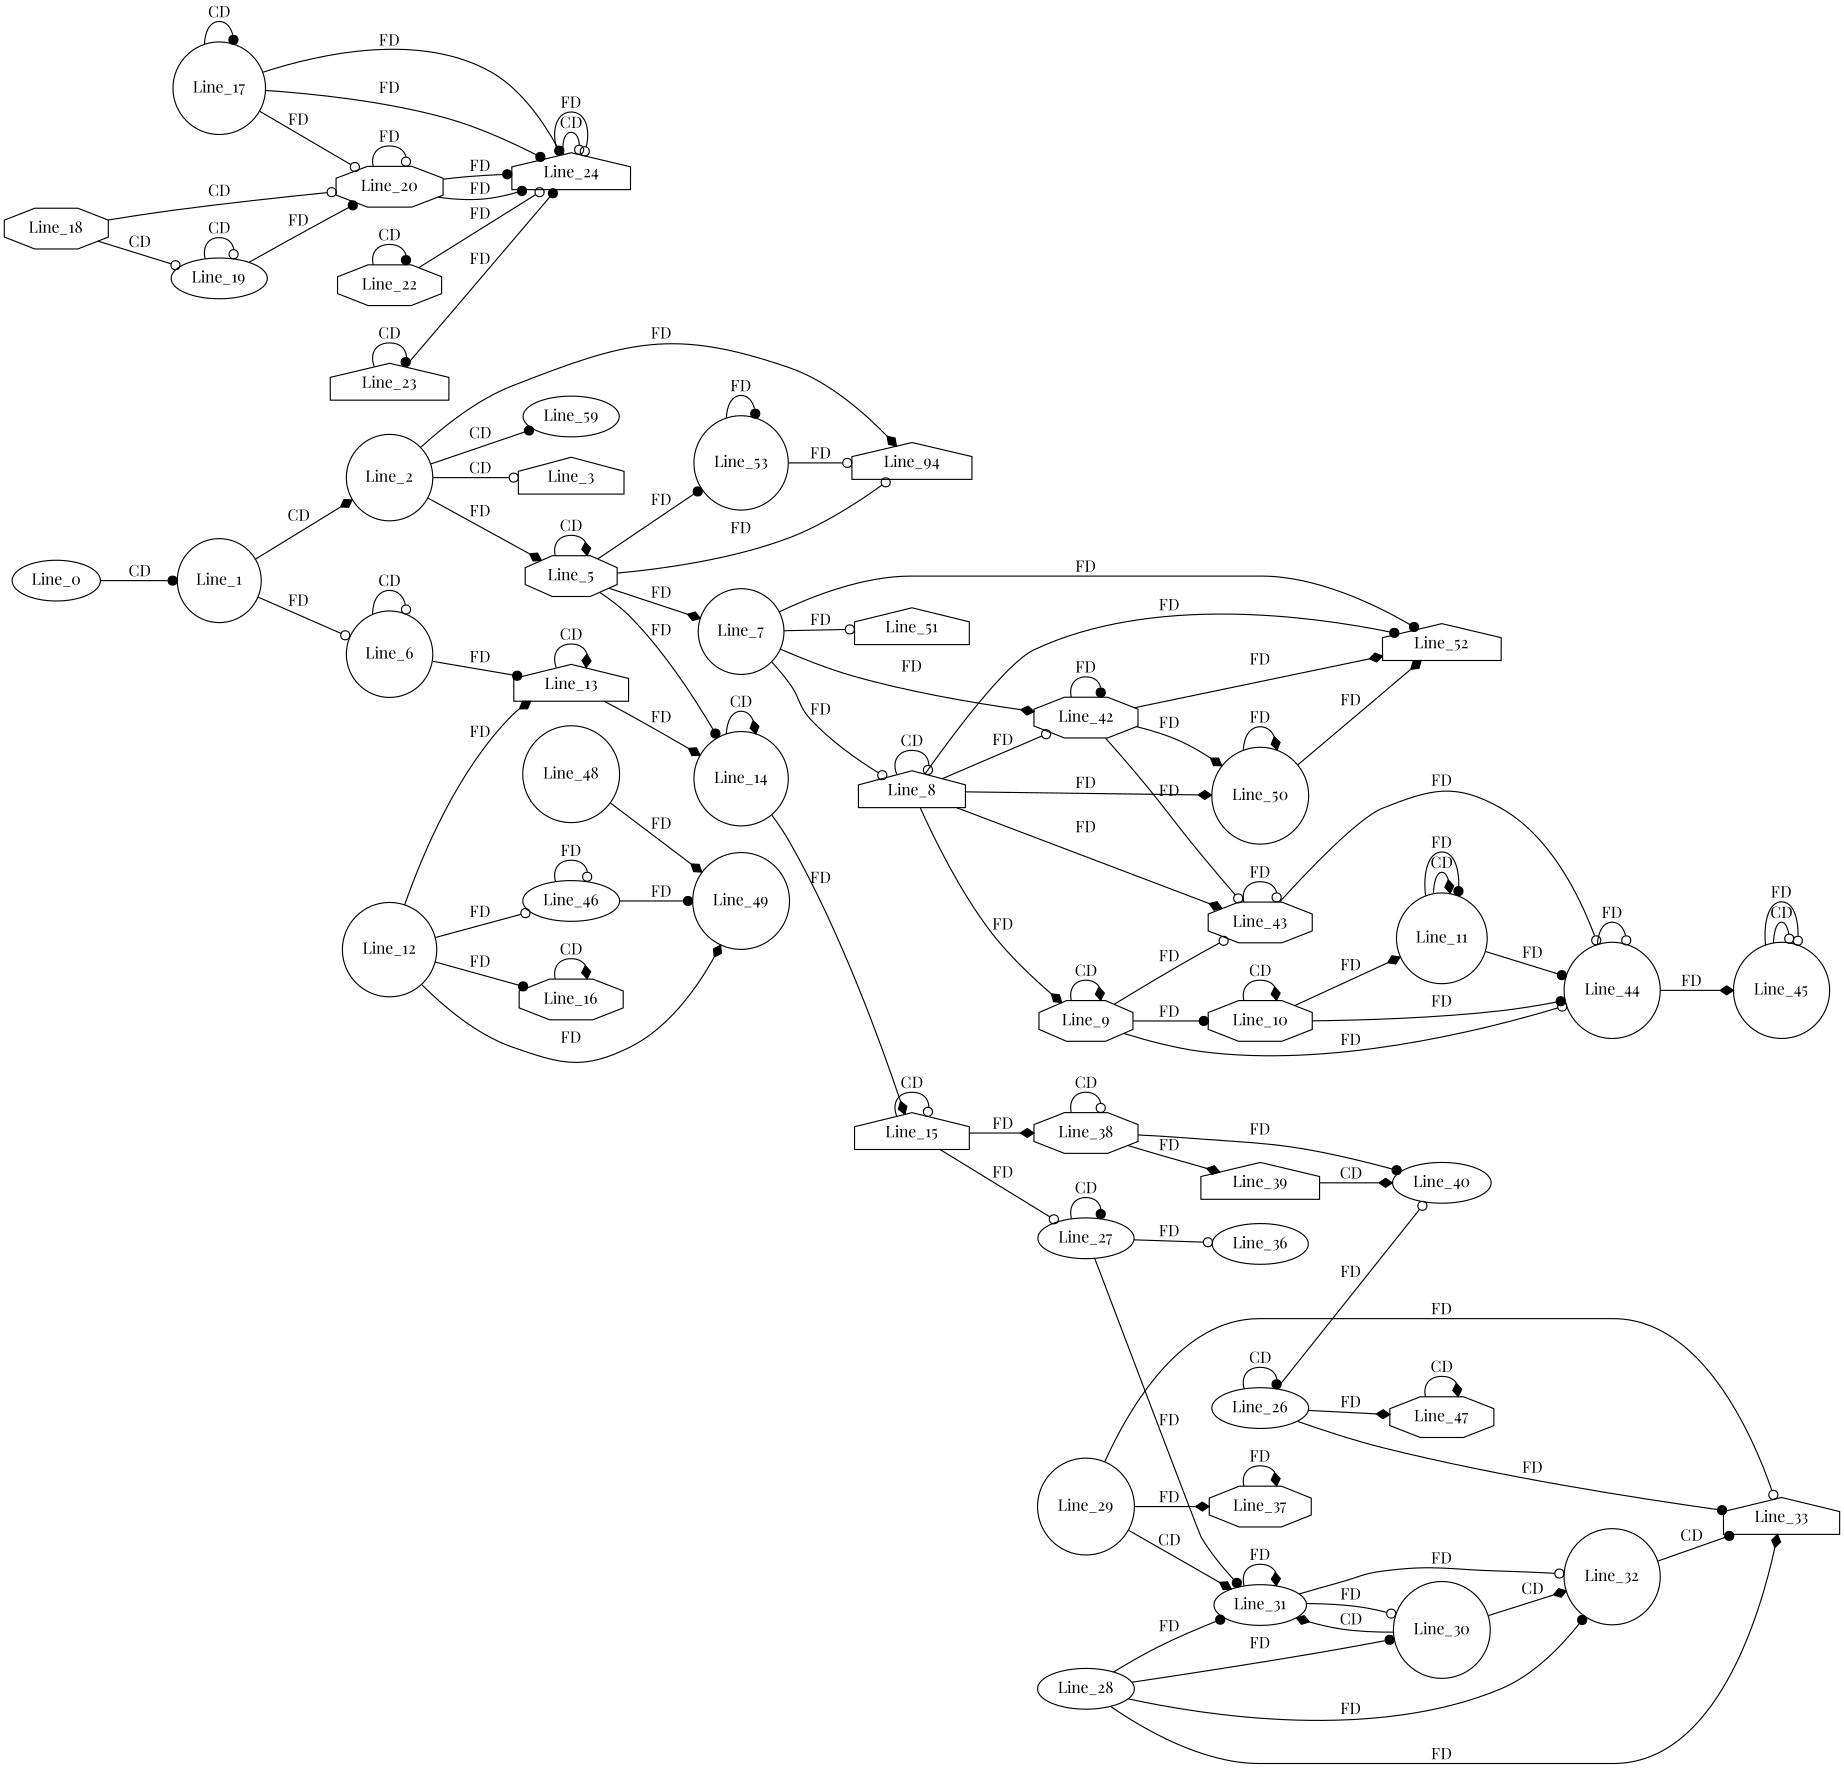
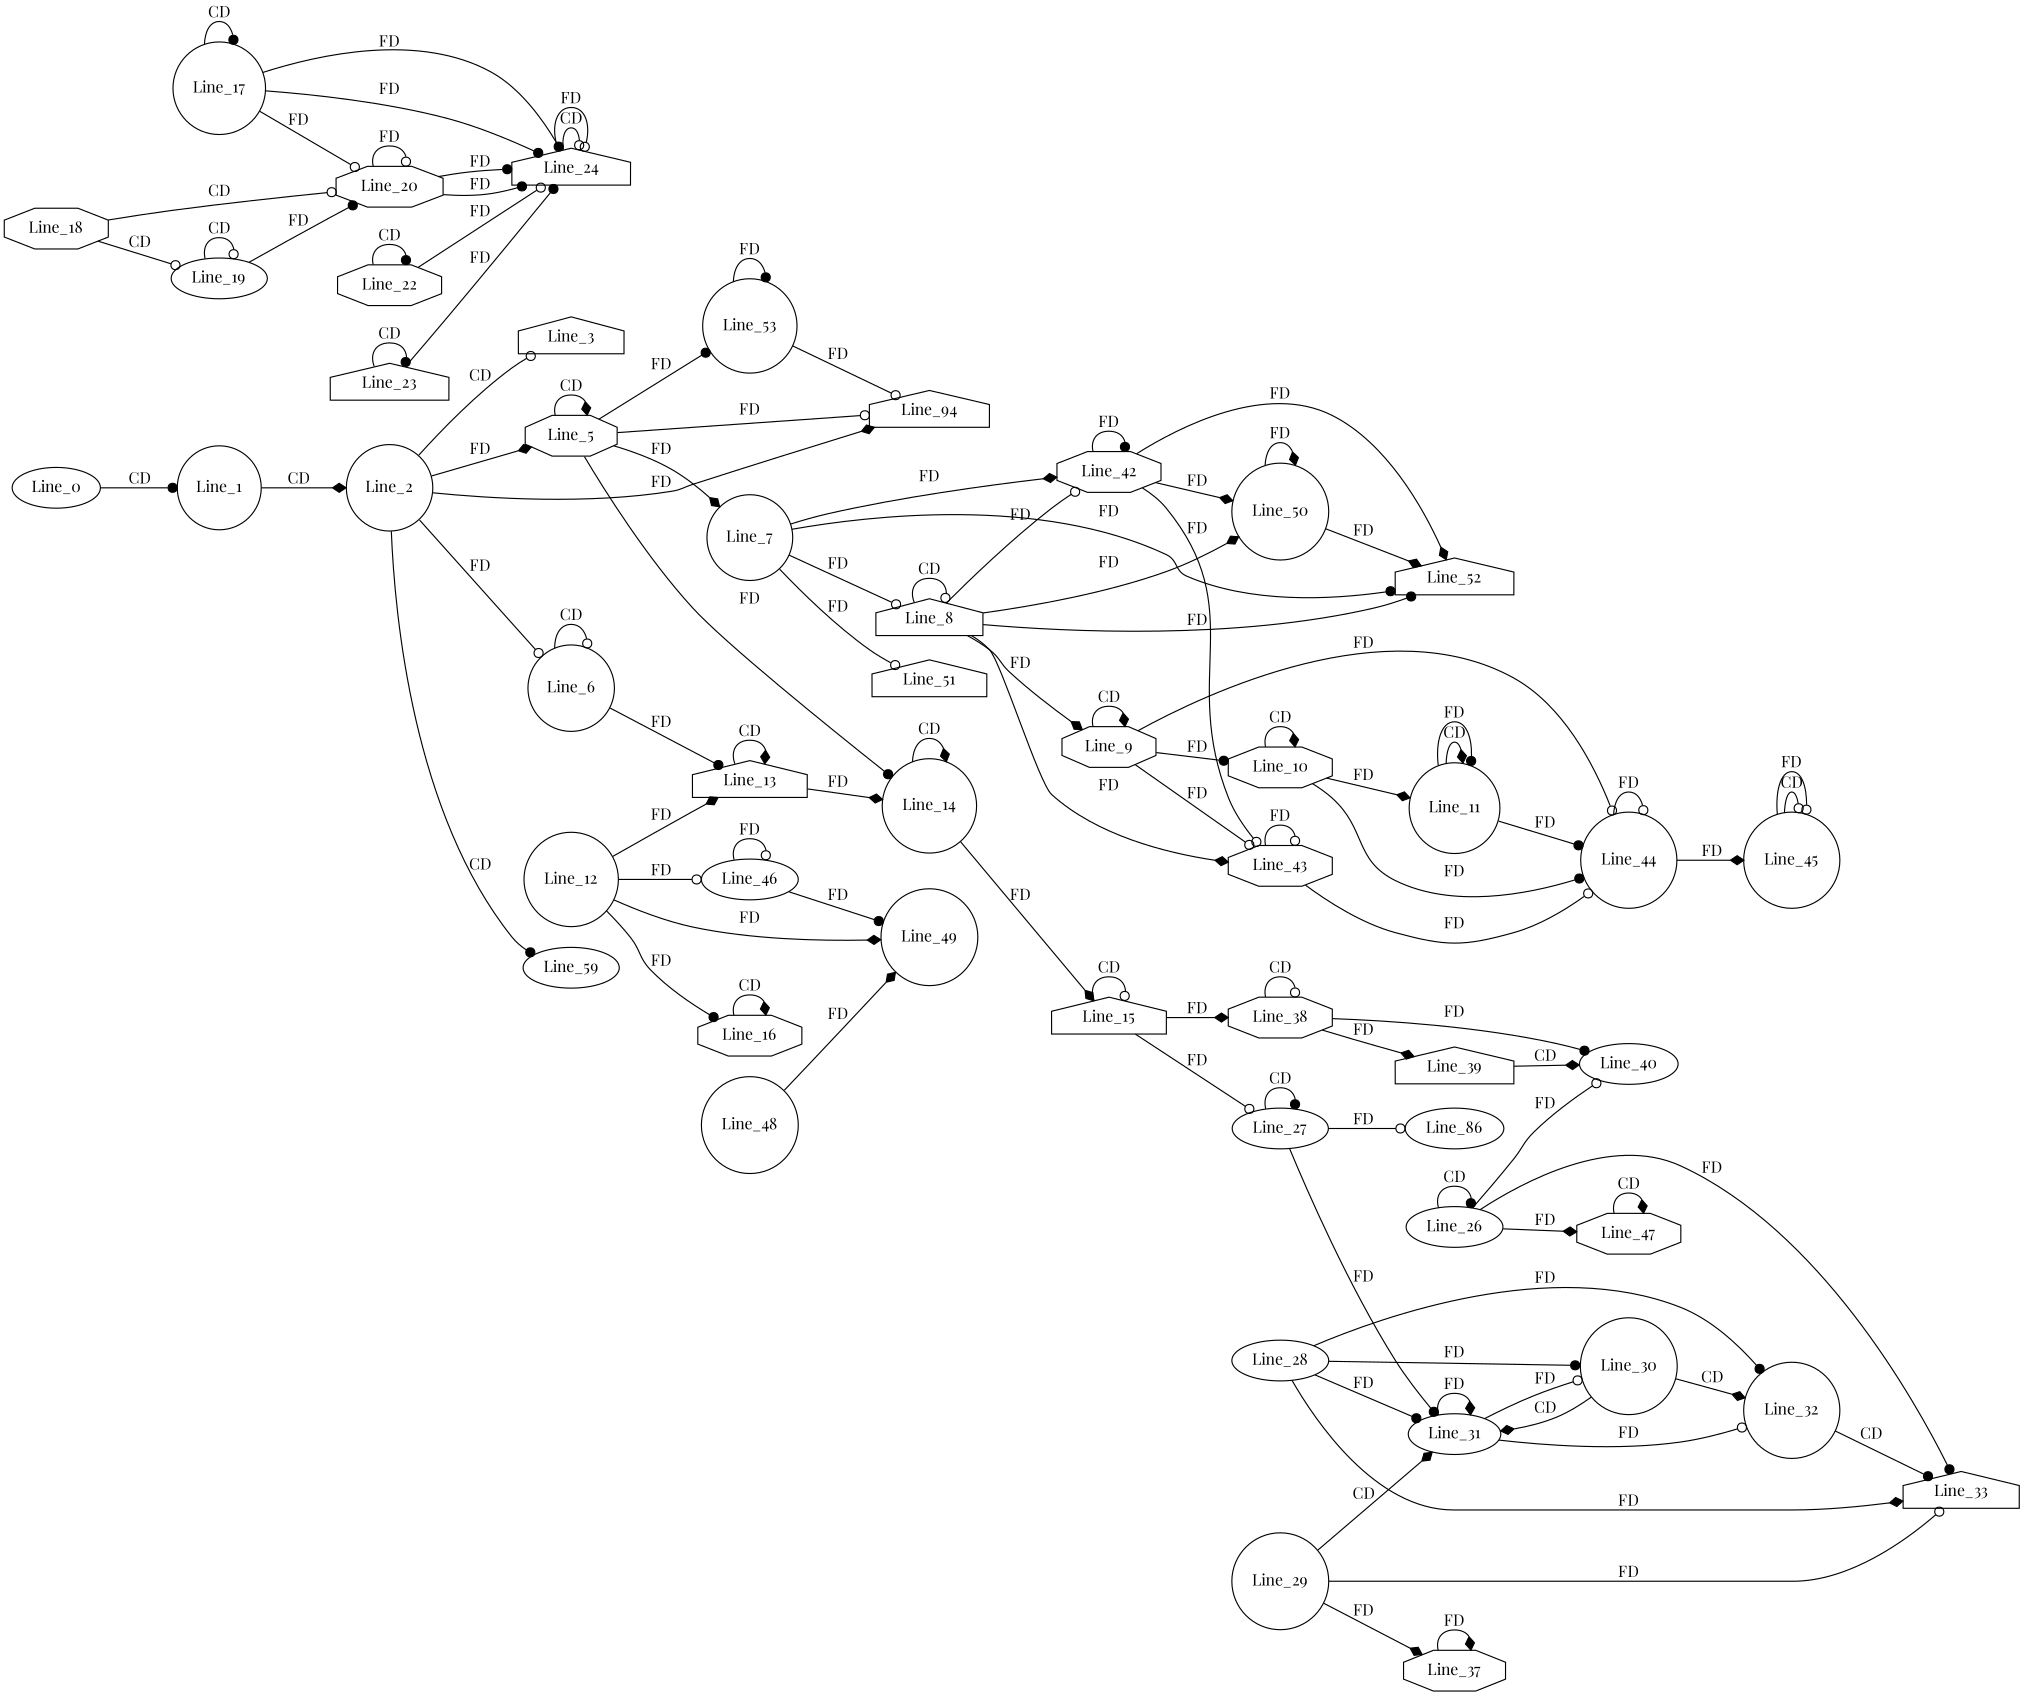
(300, 615) -> (478, 585)
(1260, 1244) -> (1455, 1128)
